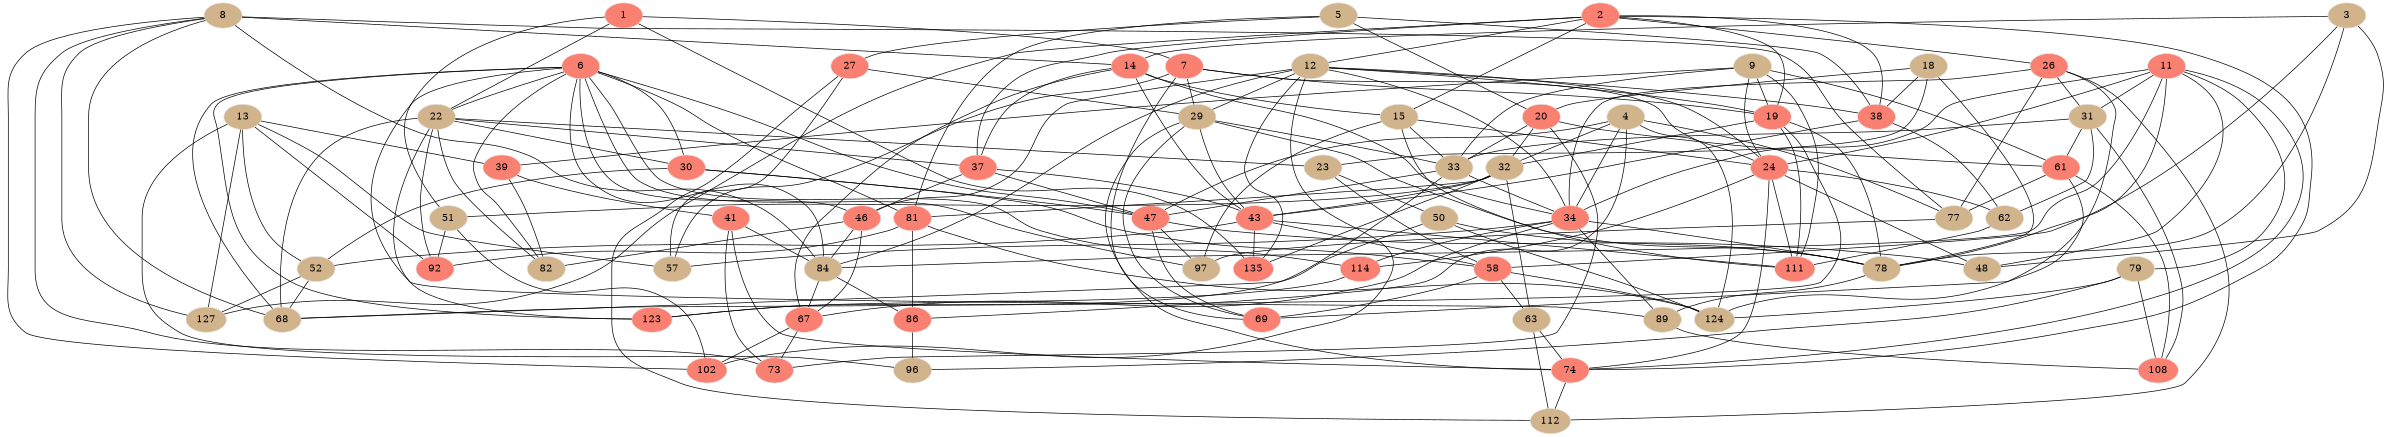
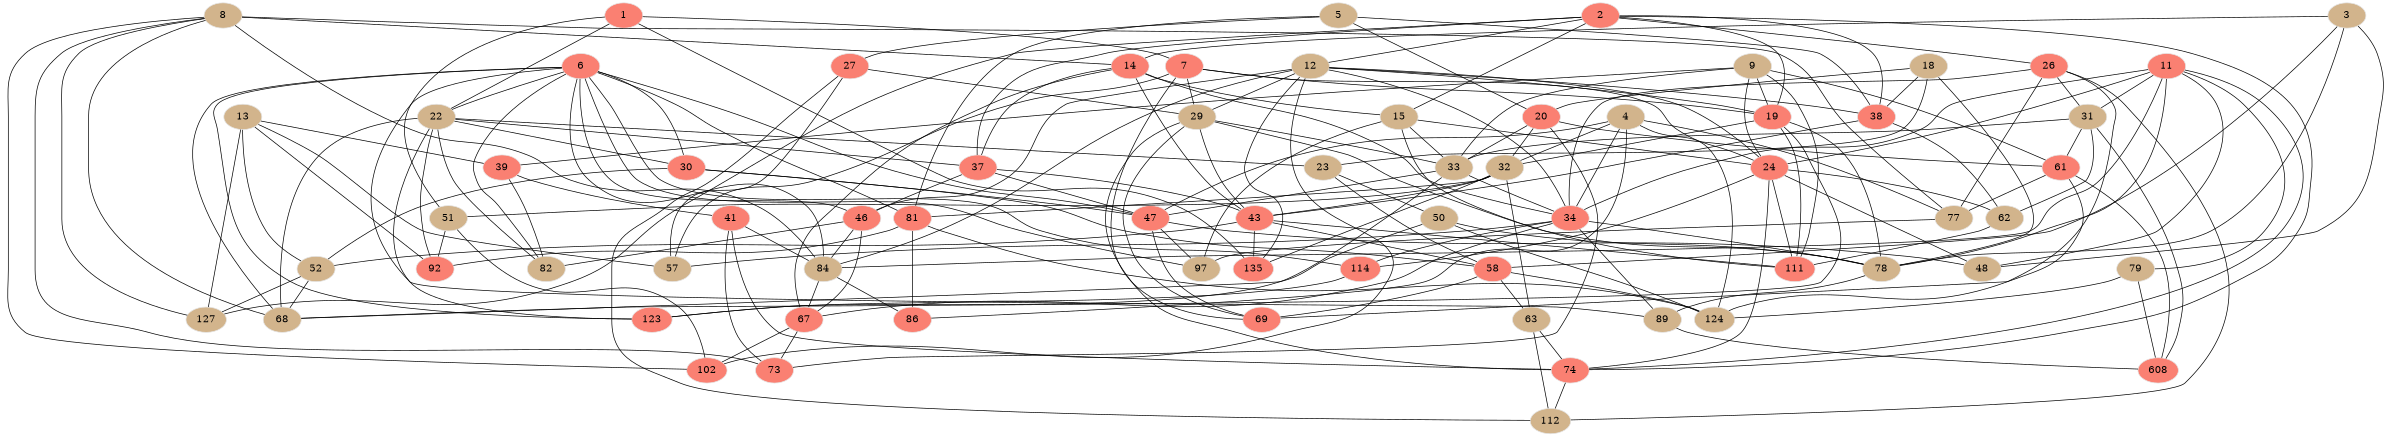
(913, 370) -> none
(2158, 370) -> (2158, 370)
